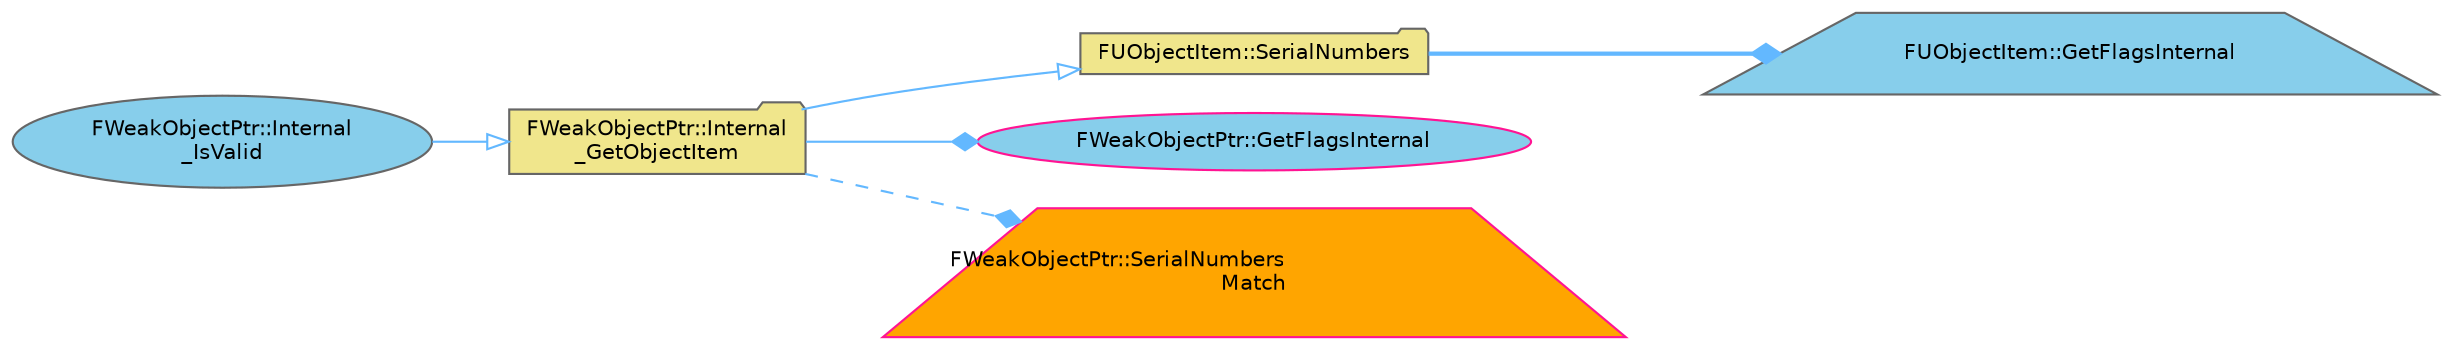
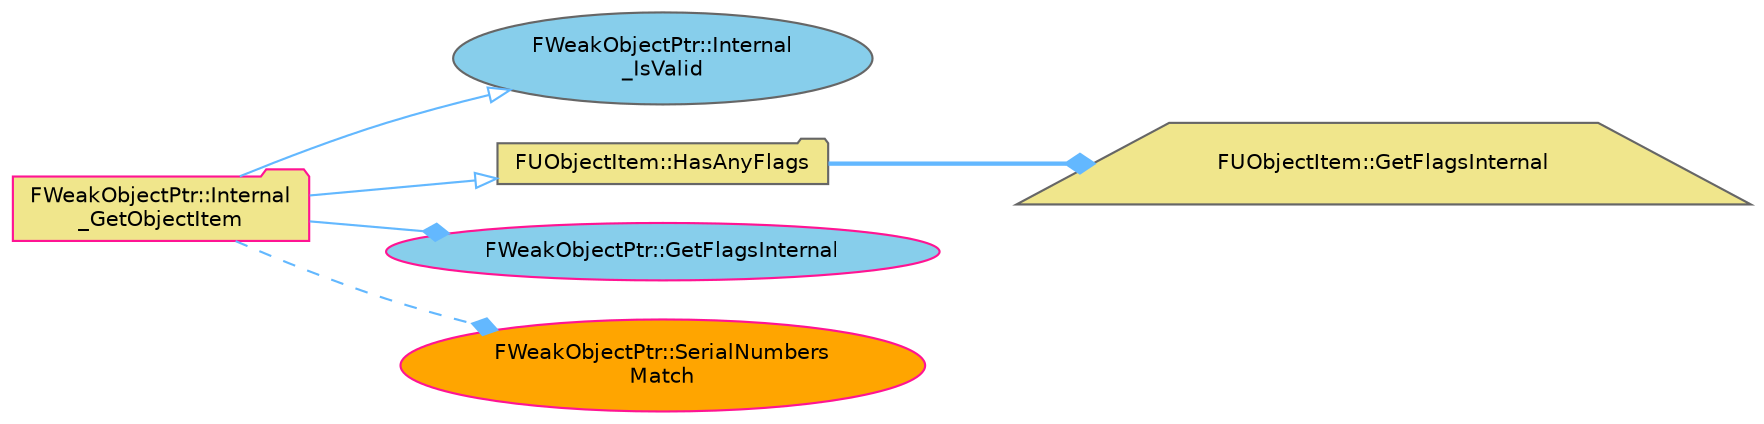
(1254, 54) -> (663, 164)
(2070, 54) -> (1384, 164)
(460, 142) -> (363, 130)
(657, 142) -> (161, 209)
(1254, 273) -> (663, 365)
